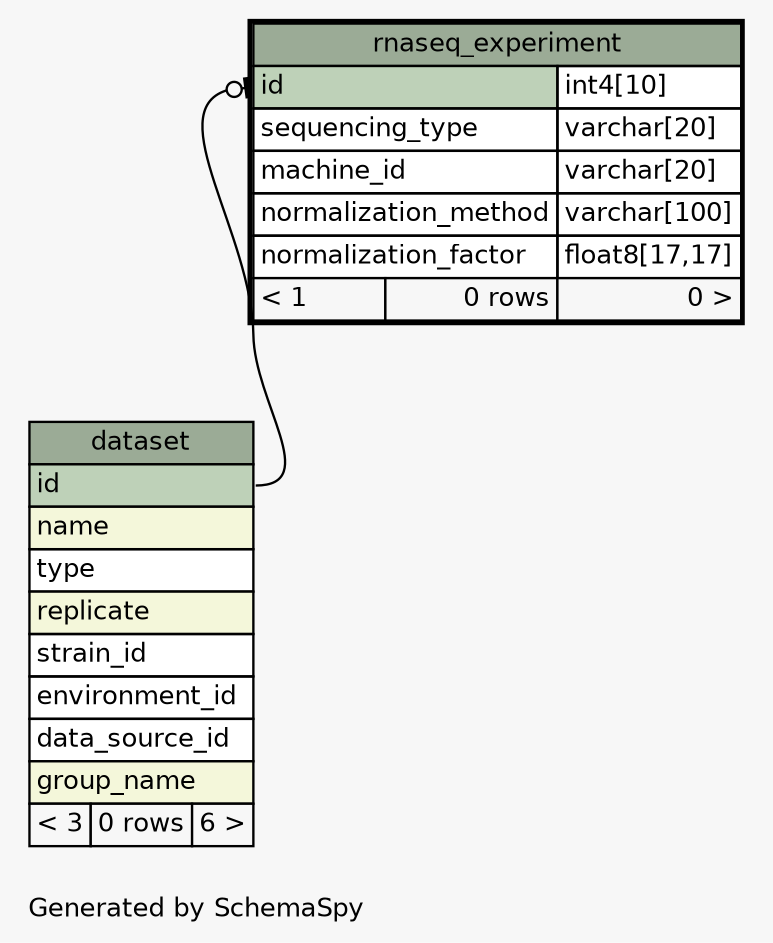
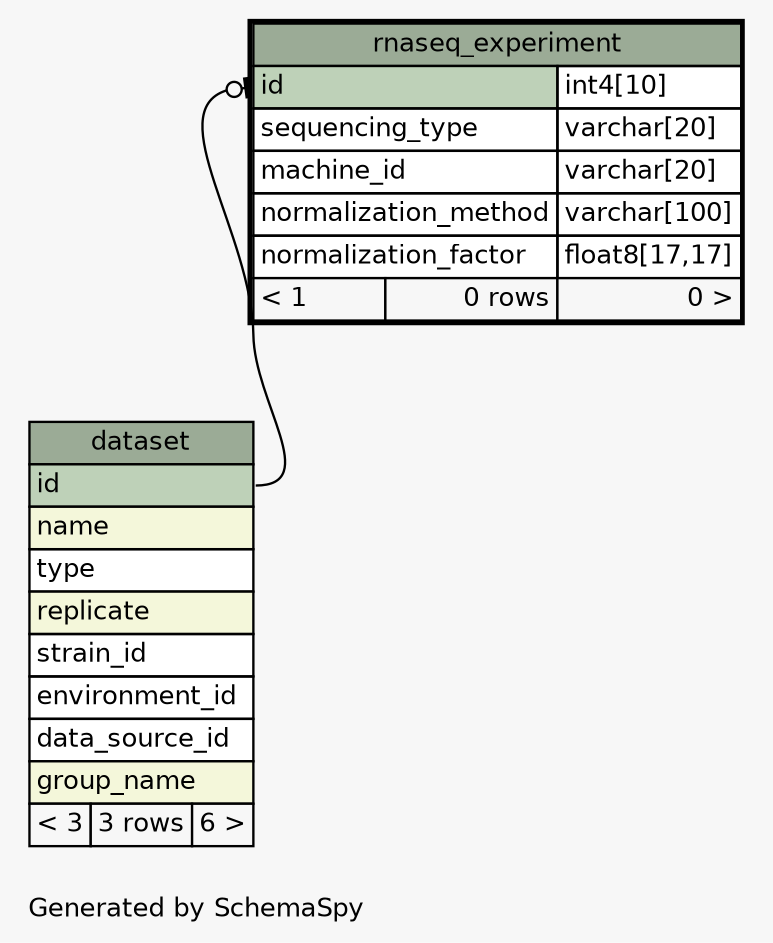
(141, 824) -> (141, 824)
